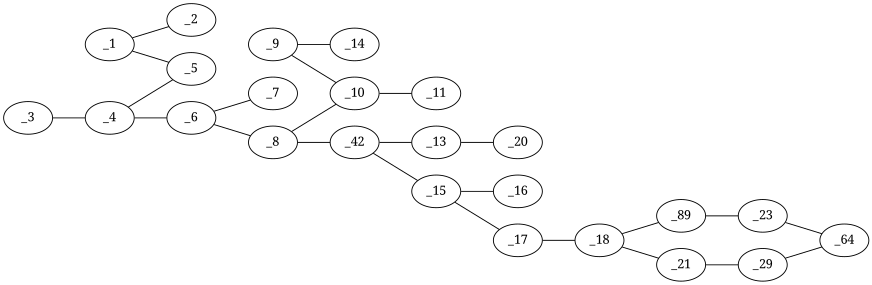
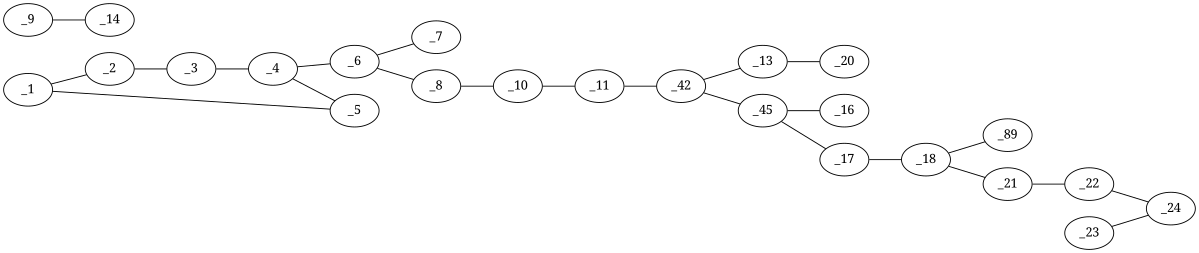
none -> (151, 69)
(314, 69) -> none
(314, 142) -> (640, 86)
(436, 191) -> (763, 111)
(722, 216) -> none
(844, 240) -> (1171, 209)
(763, 265) -> (1089, 184)
